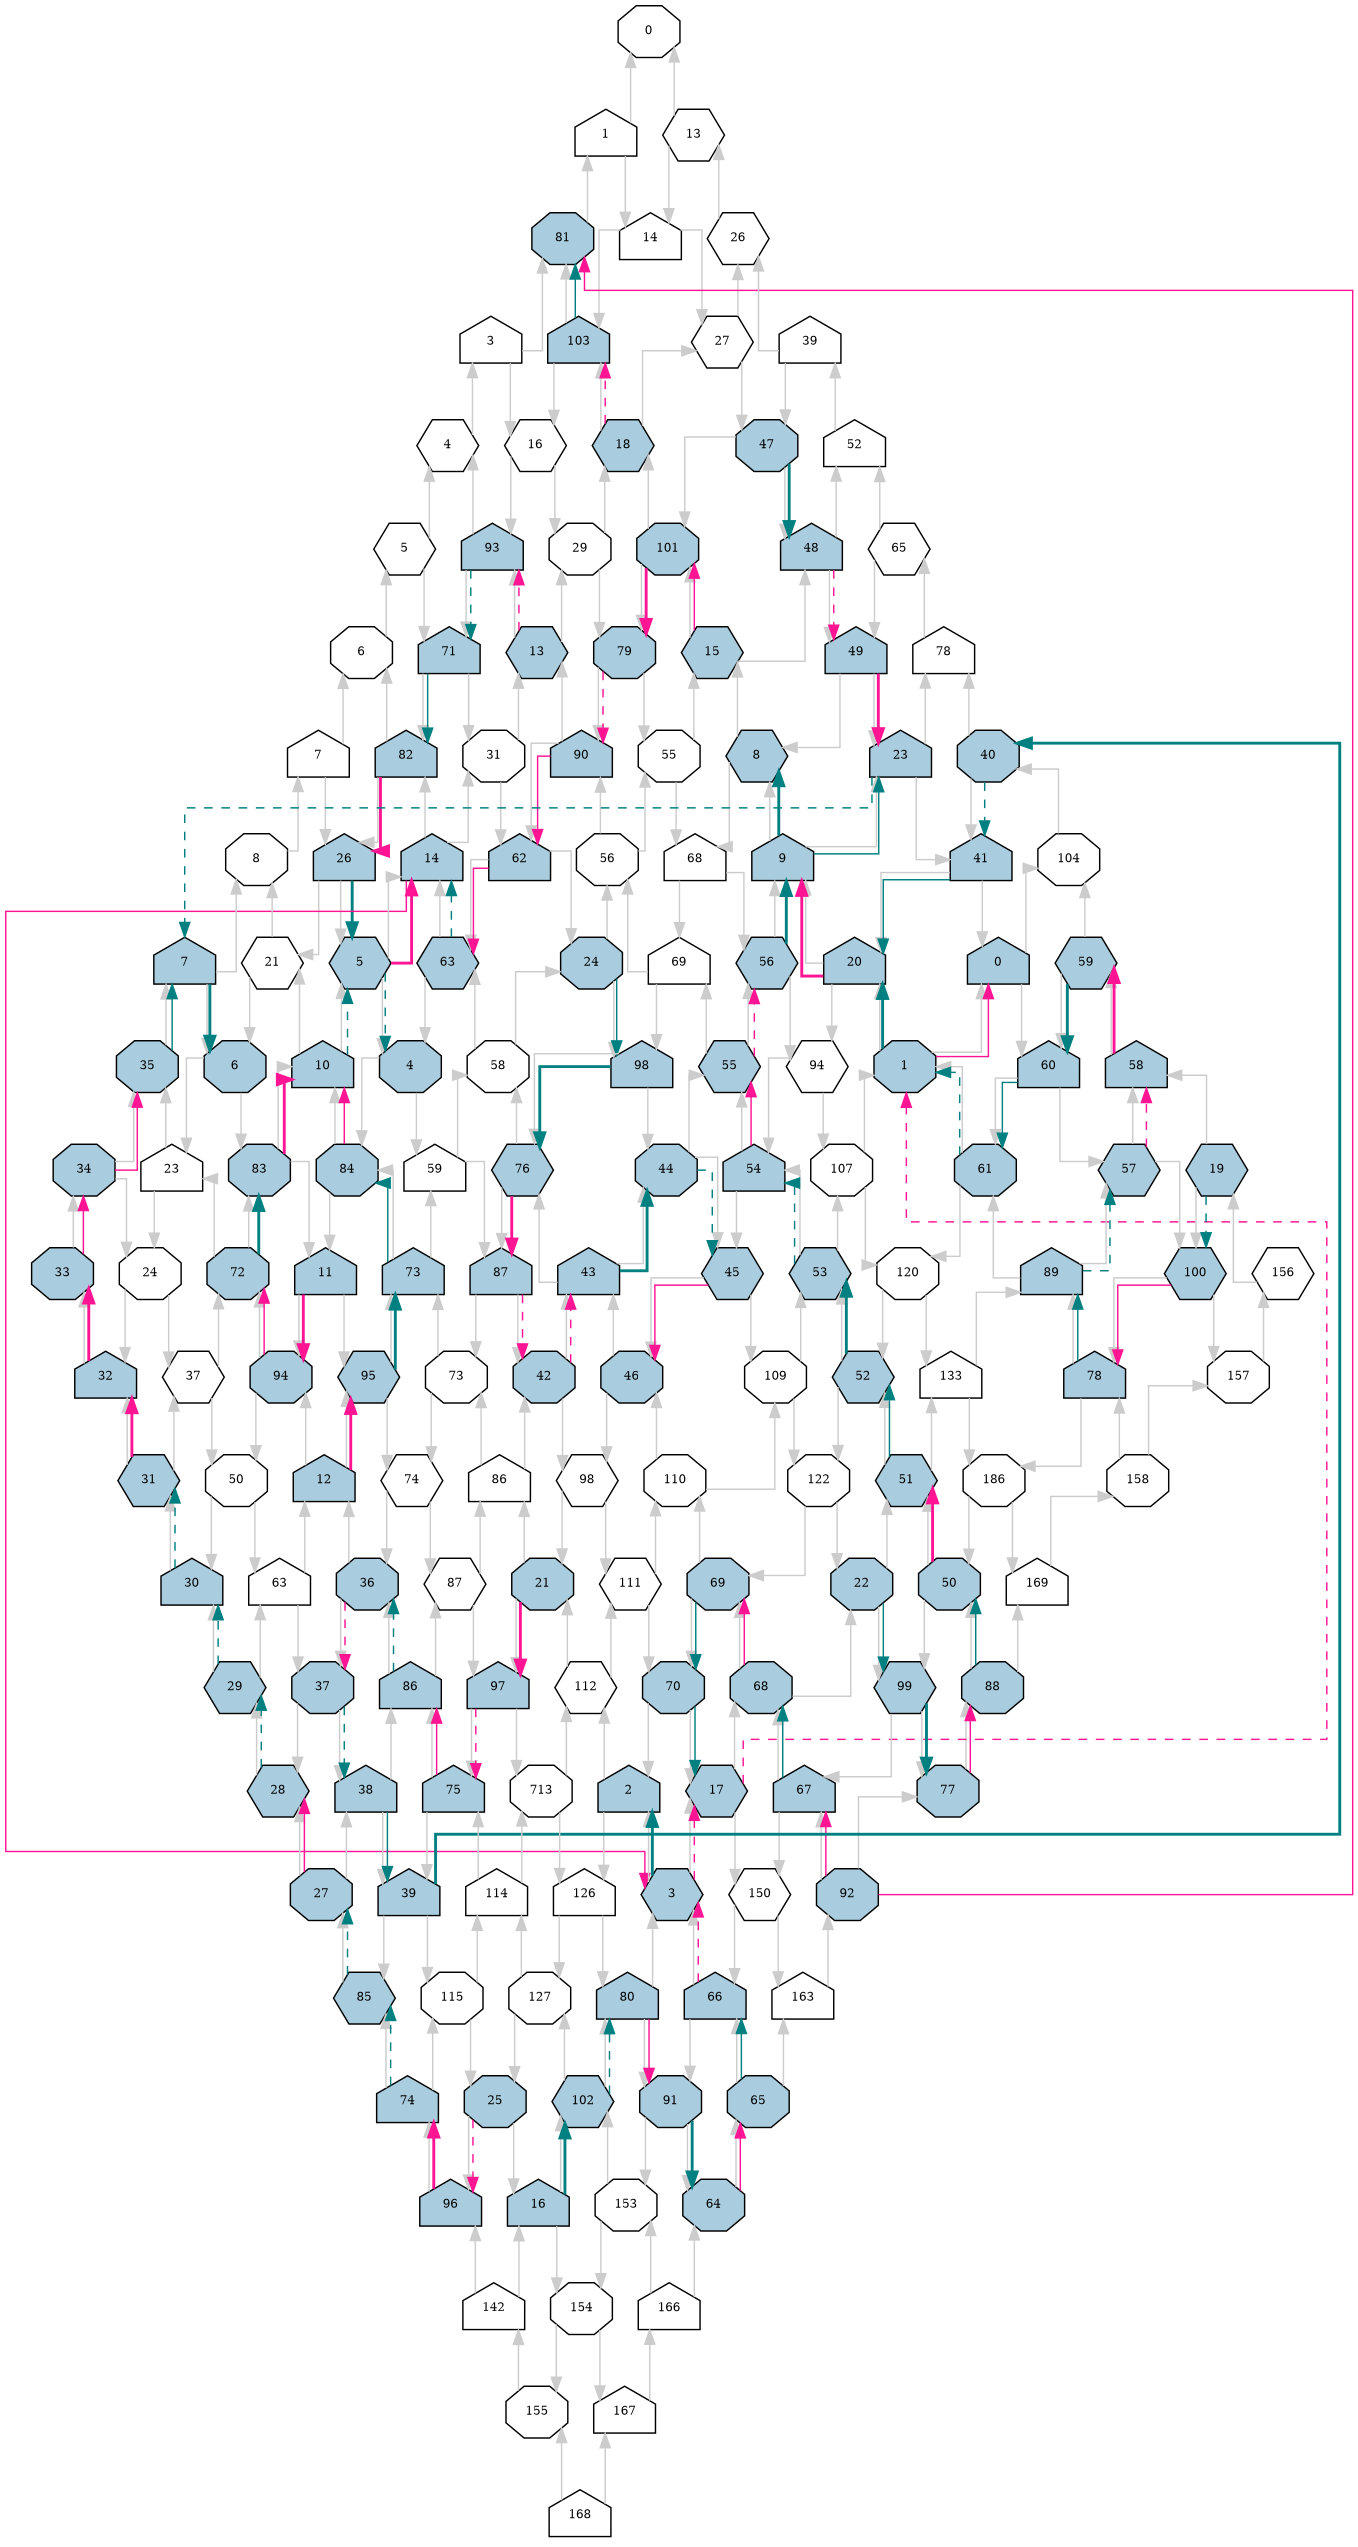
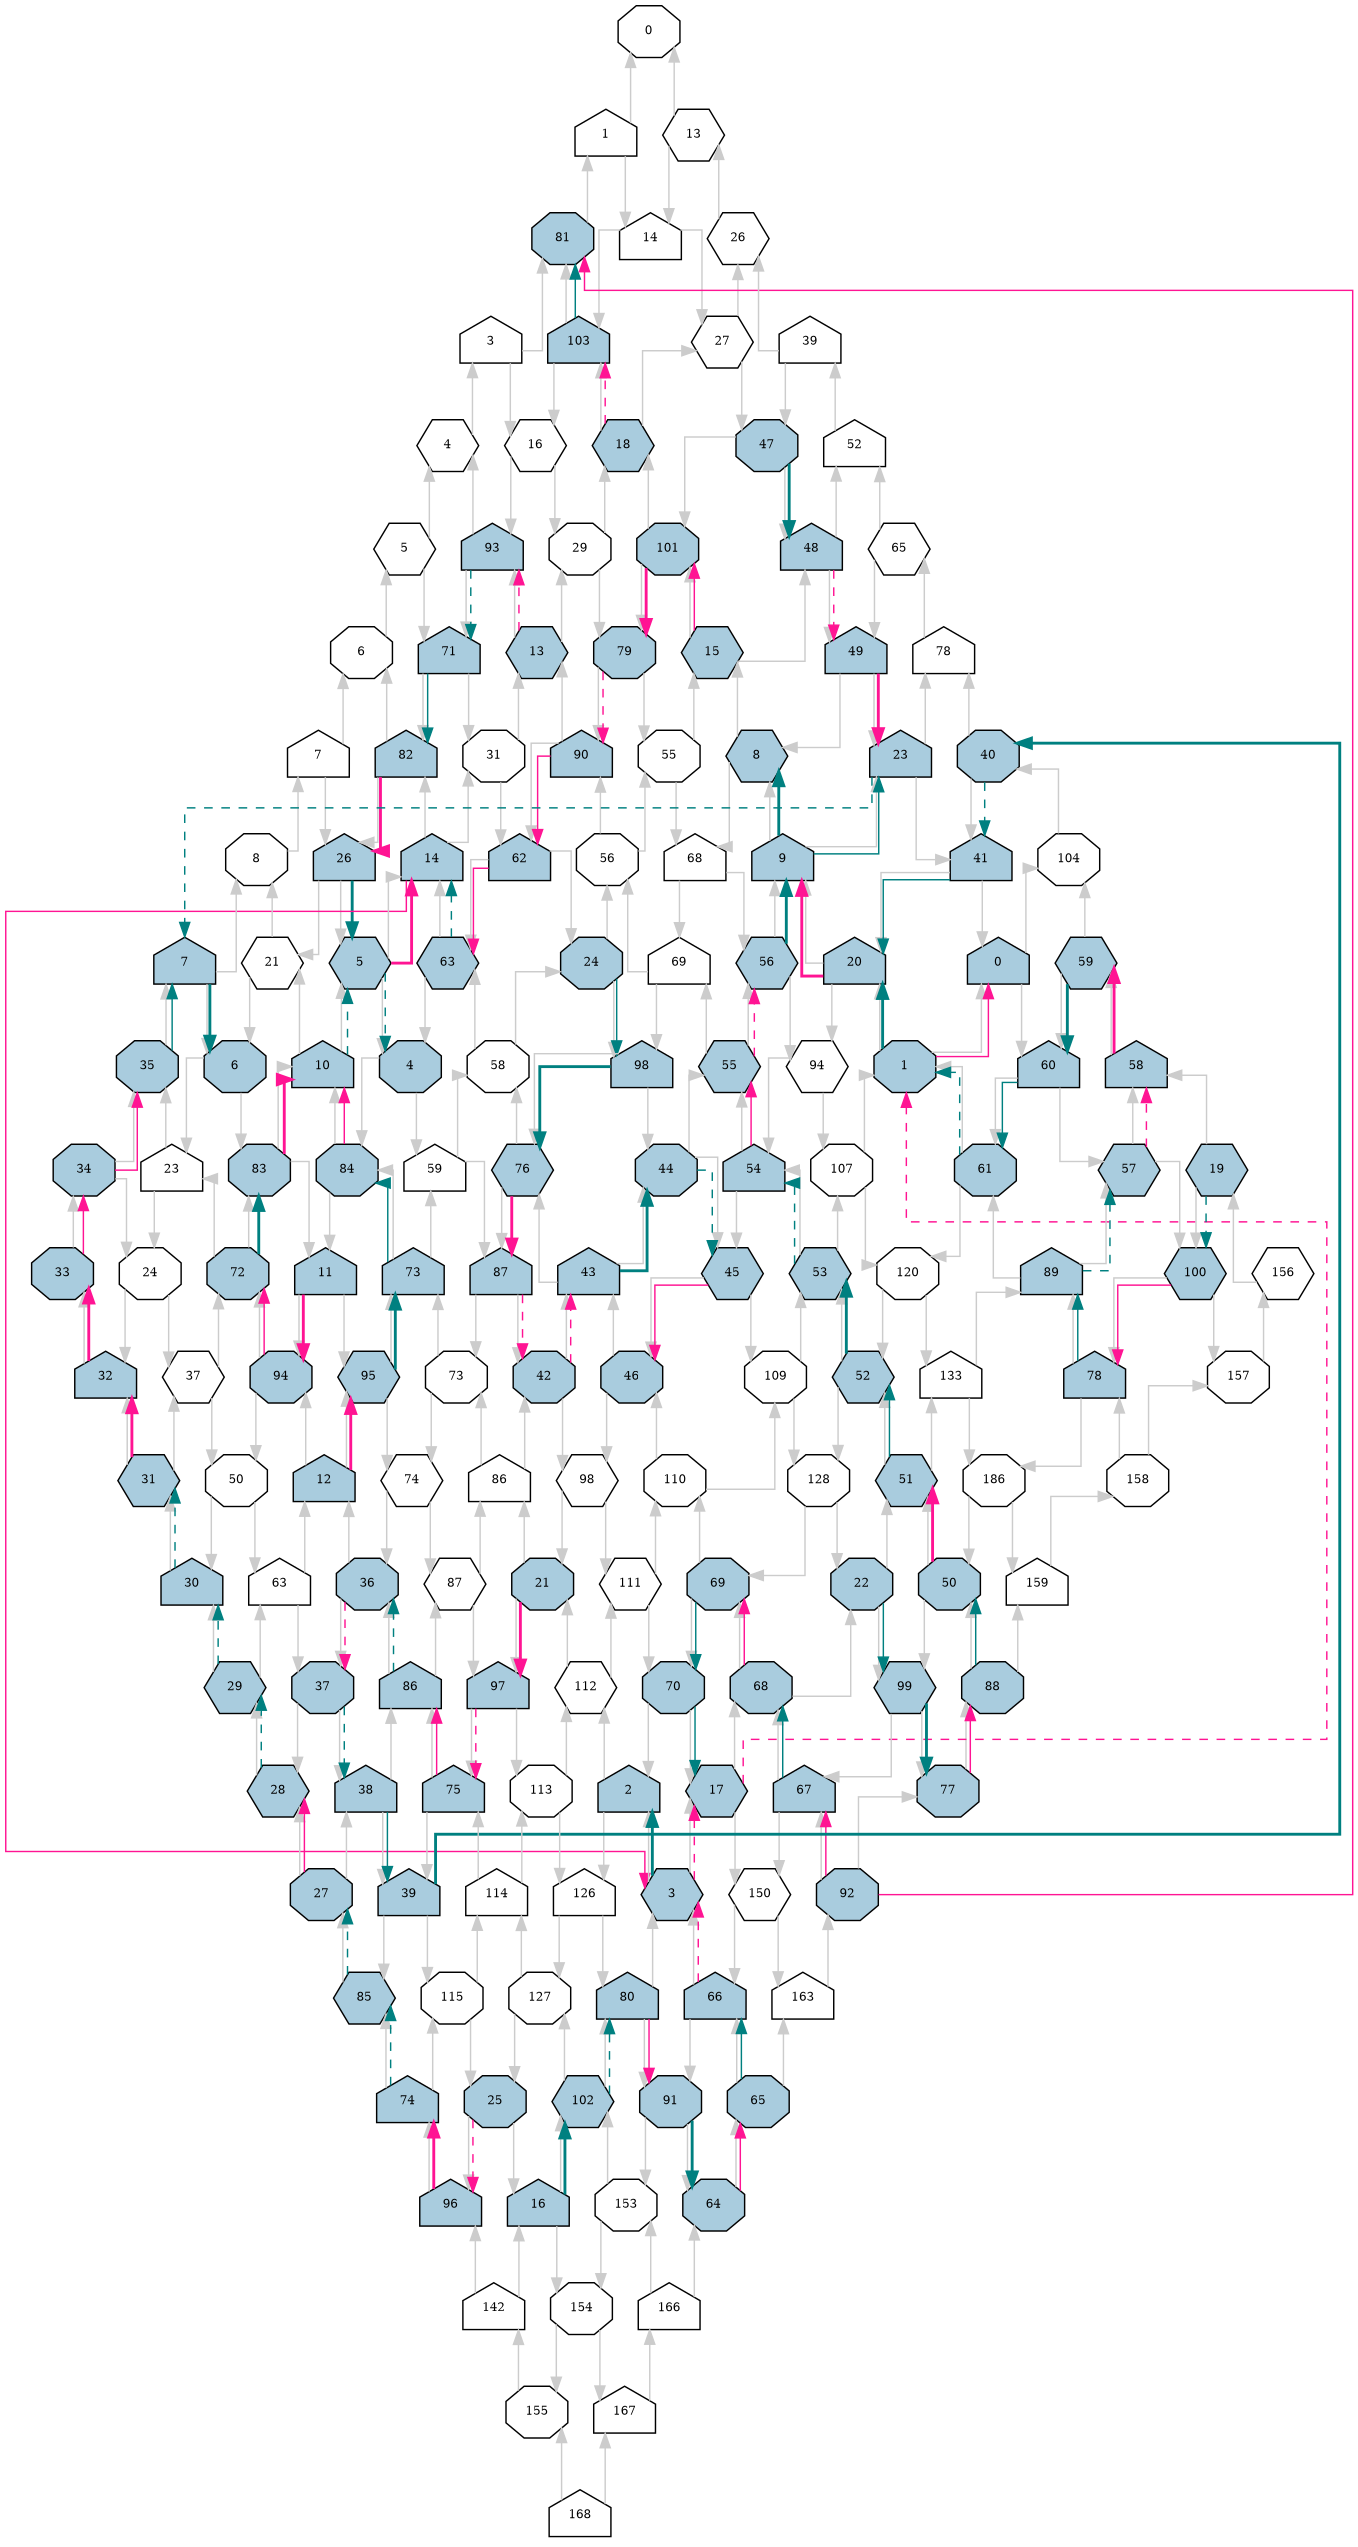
(819, 1481) -> (819, 1481)
(1037, 1584) -> (1037, 1584)
(541, 1791) -> (541, 1791)
